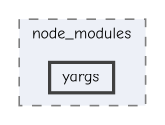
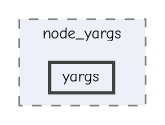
(82, 34) -> (82, 34)
